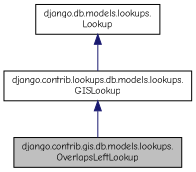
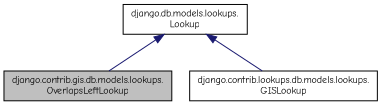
(98, 124) -> (132, 55)
